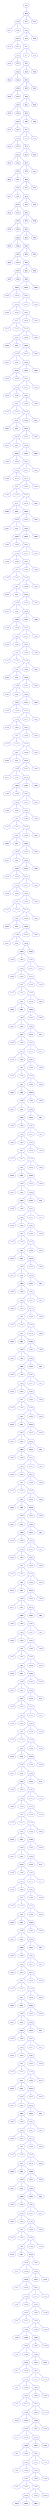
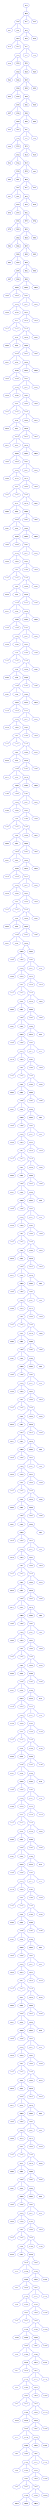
(31, 1533) -> none
